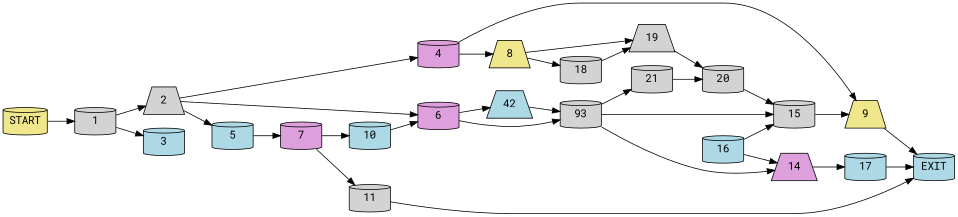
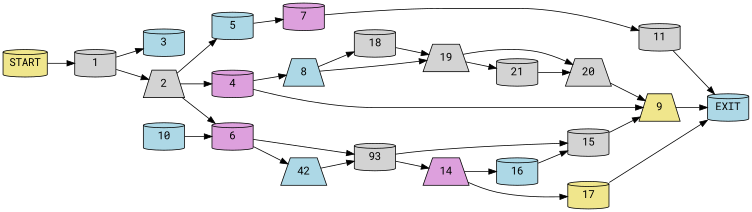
(510, 54) -> (304, 72)
(723, 79) -> (588, 72)
(755, 95) -> (624, 90)
(613, 99) -> (477, 64)
(332, 136) -> none
(757, 158) -> (477, 172)
(865, 167) -> (588, 195)
